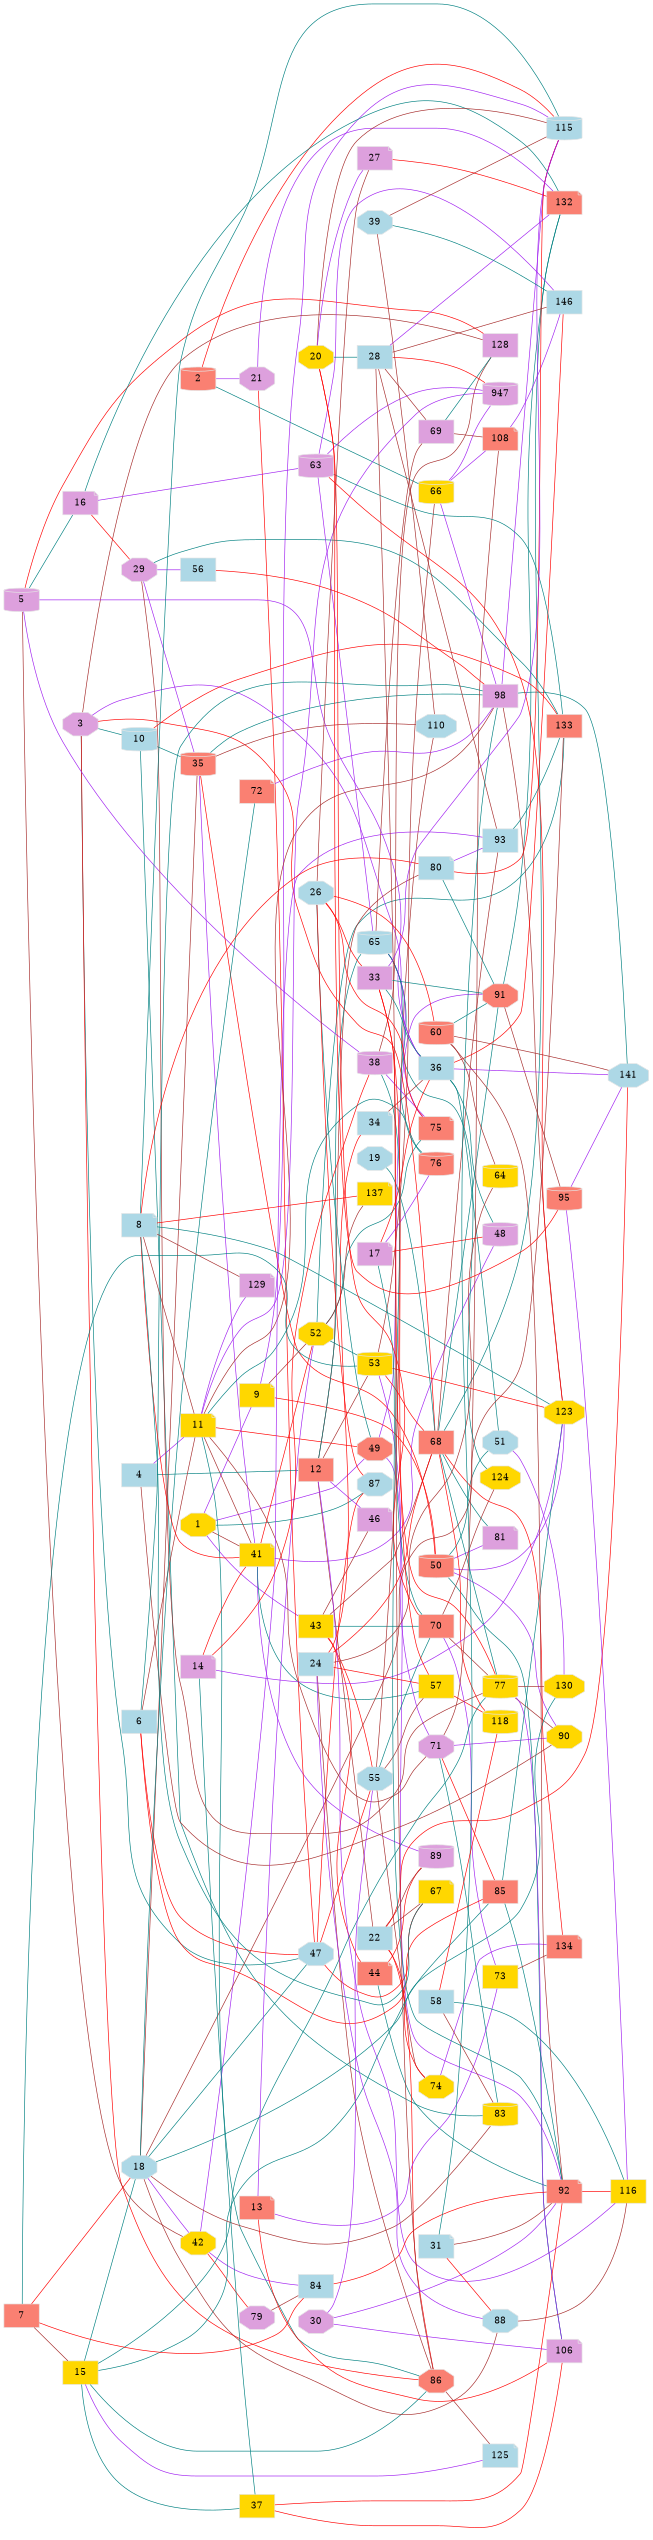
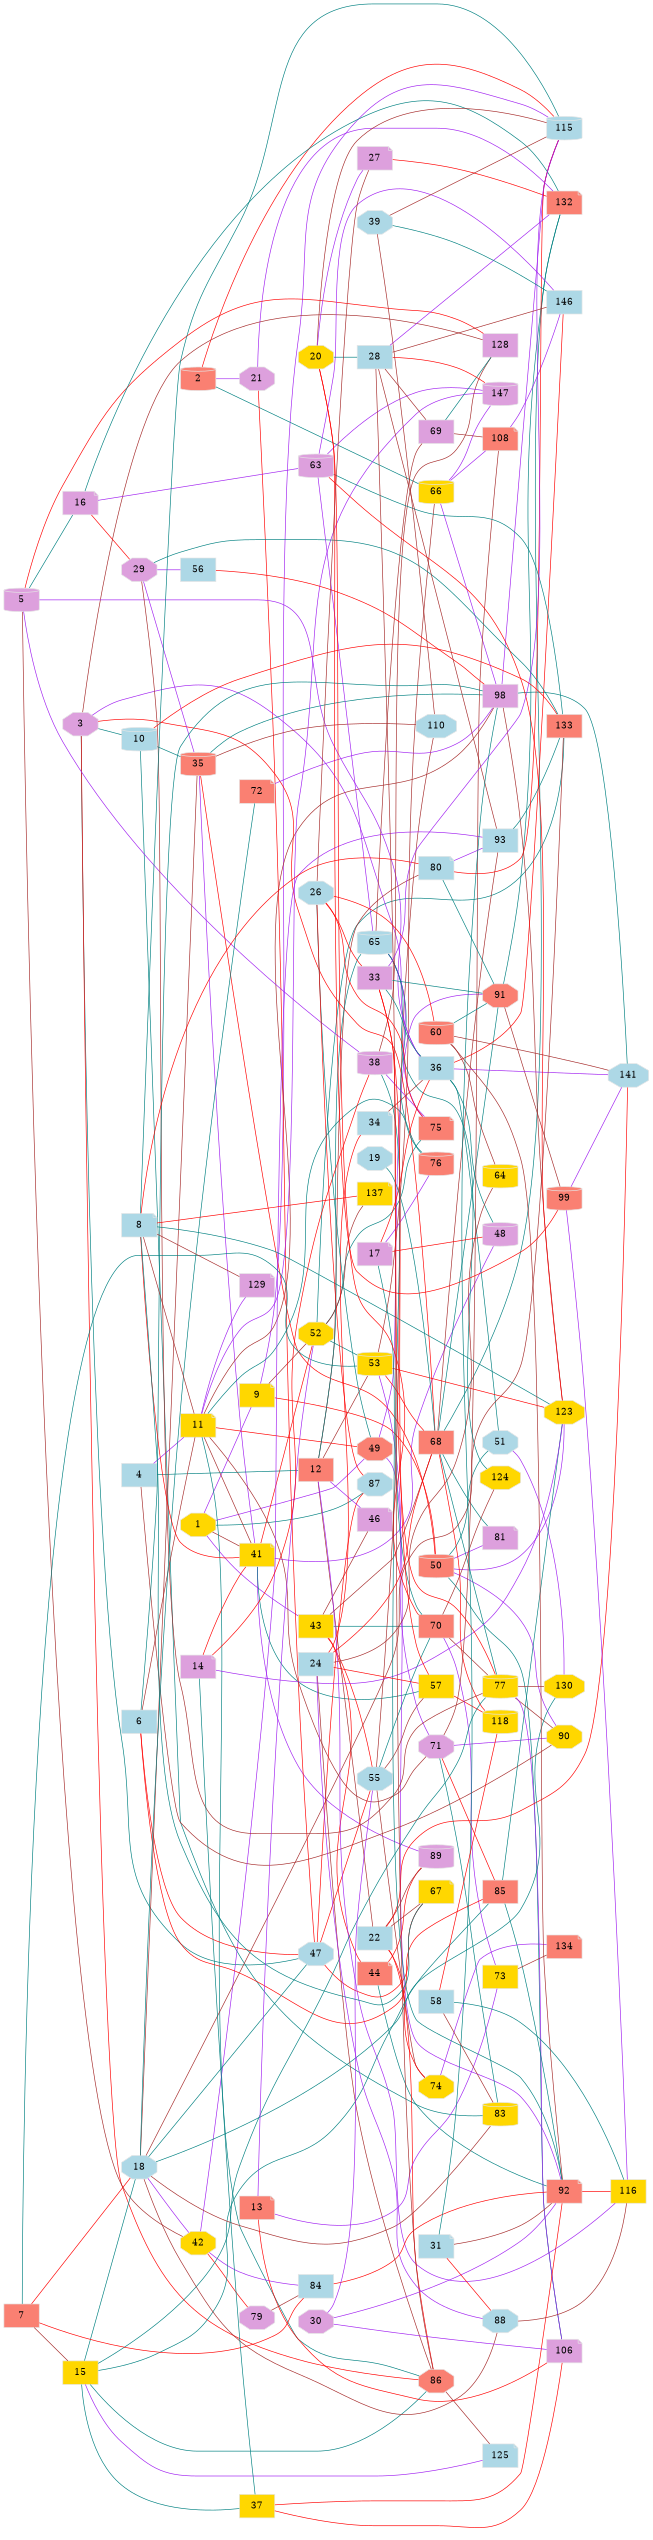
(500, 394) -> (500, 394)
(564, 1198) -> (564, 1198)
(536, 1571) -> none
